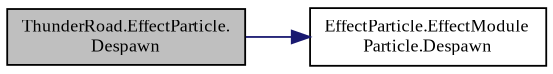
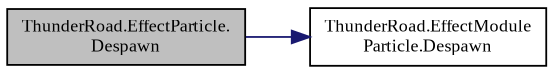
(428, 37) -> (428, 37)
